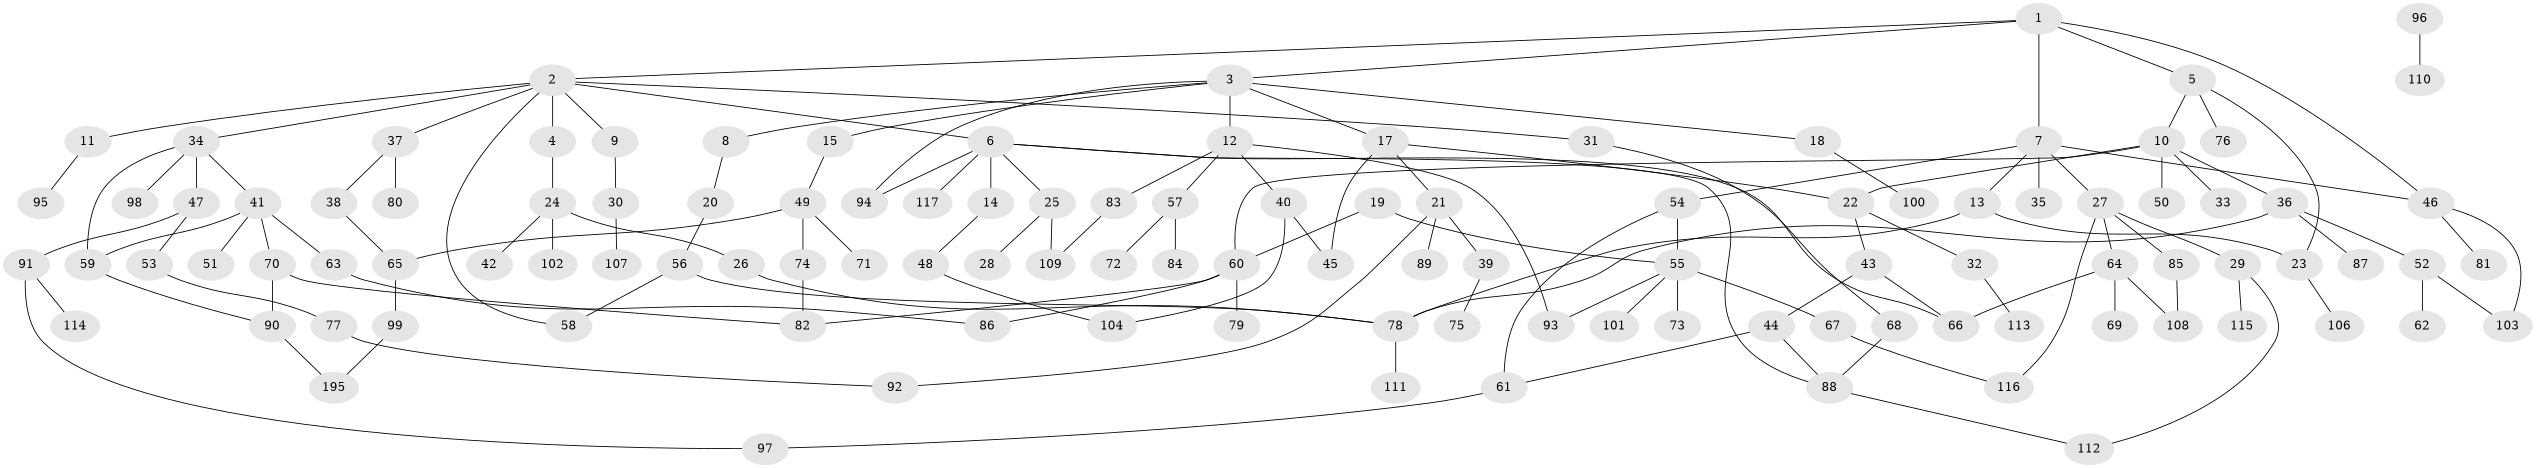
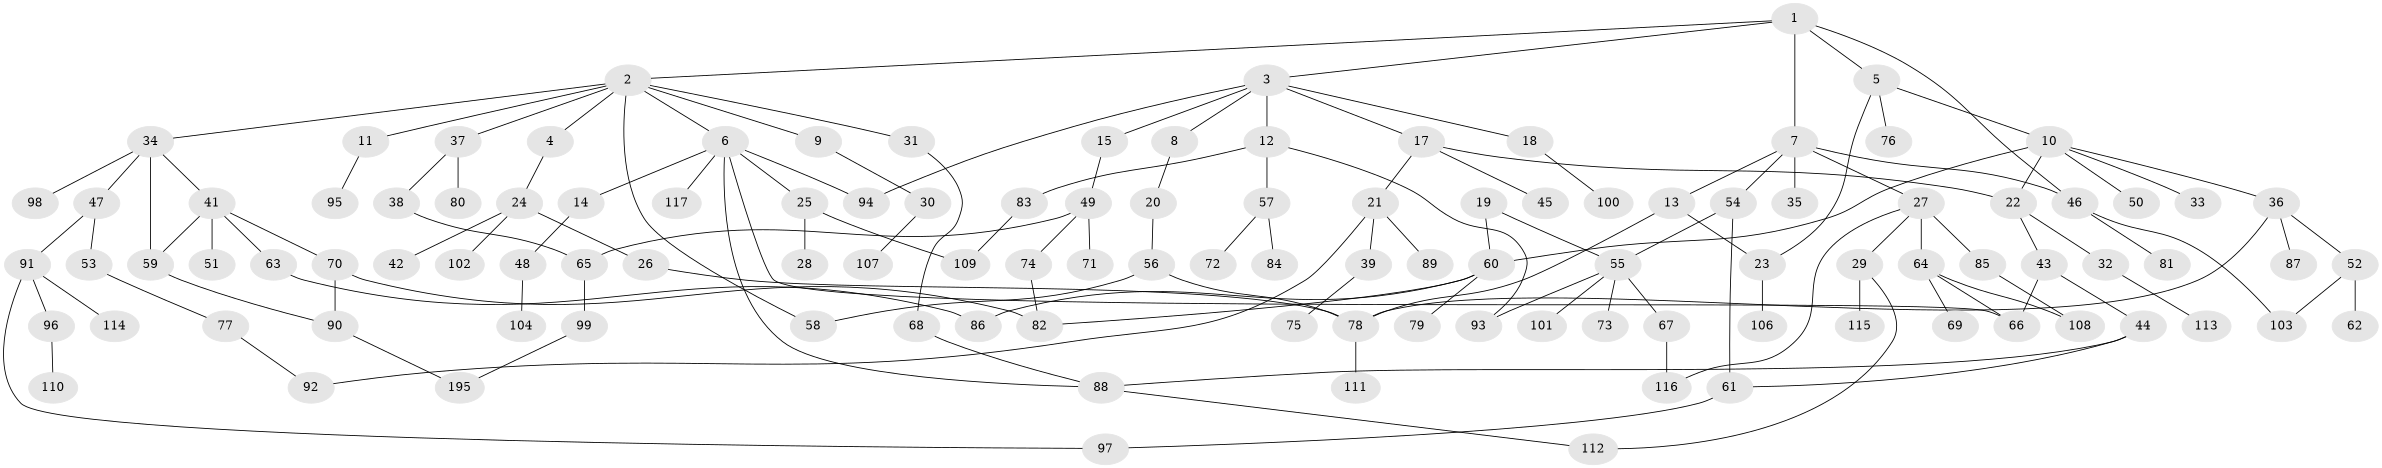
(1284, 203) -> none
none -> (40, 296)
